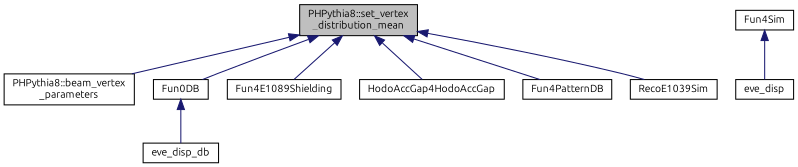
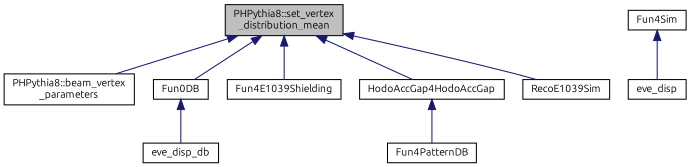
(477, 59) -> (432, 126)
(284, 89) -> (284, 89)
